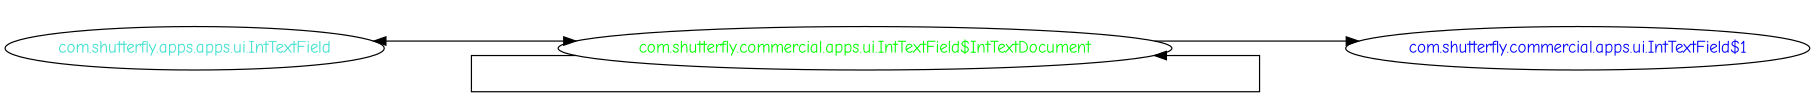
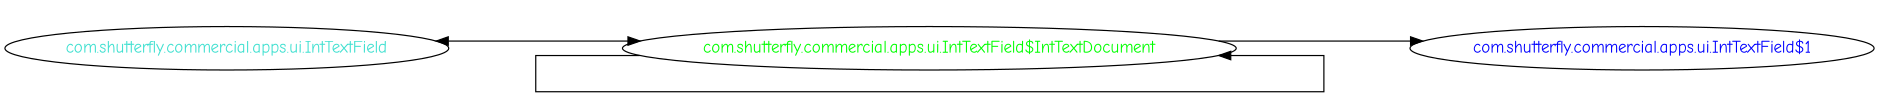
(195, 48) -> (227, 48)
